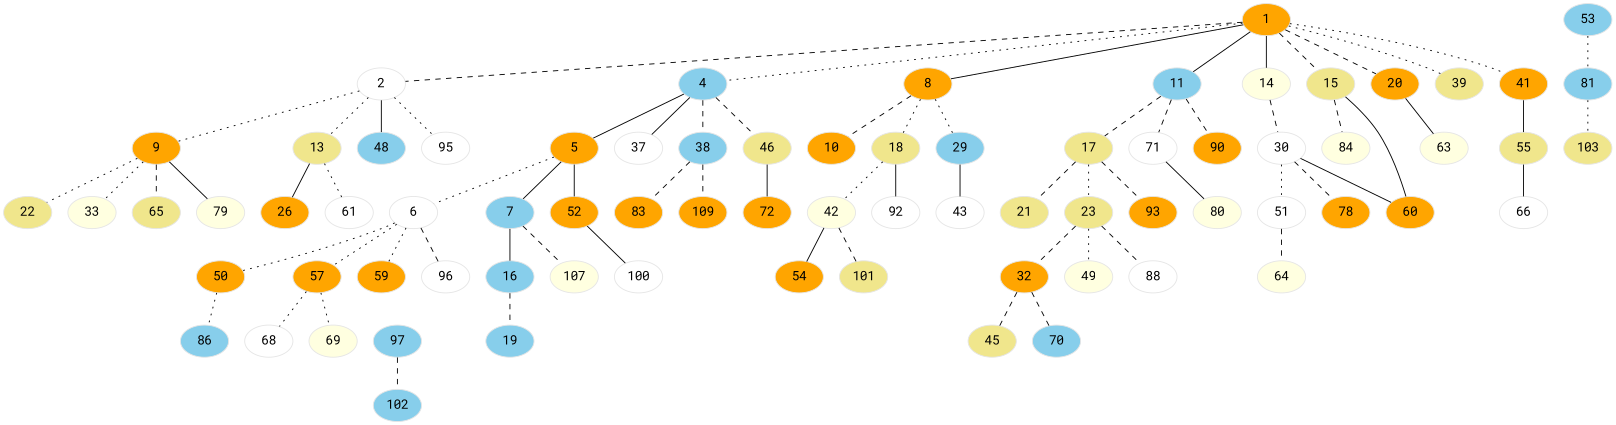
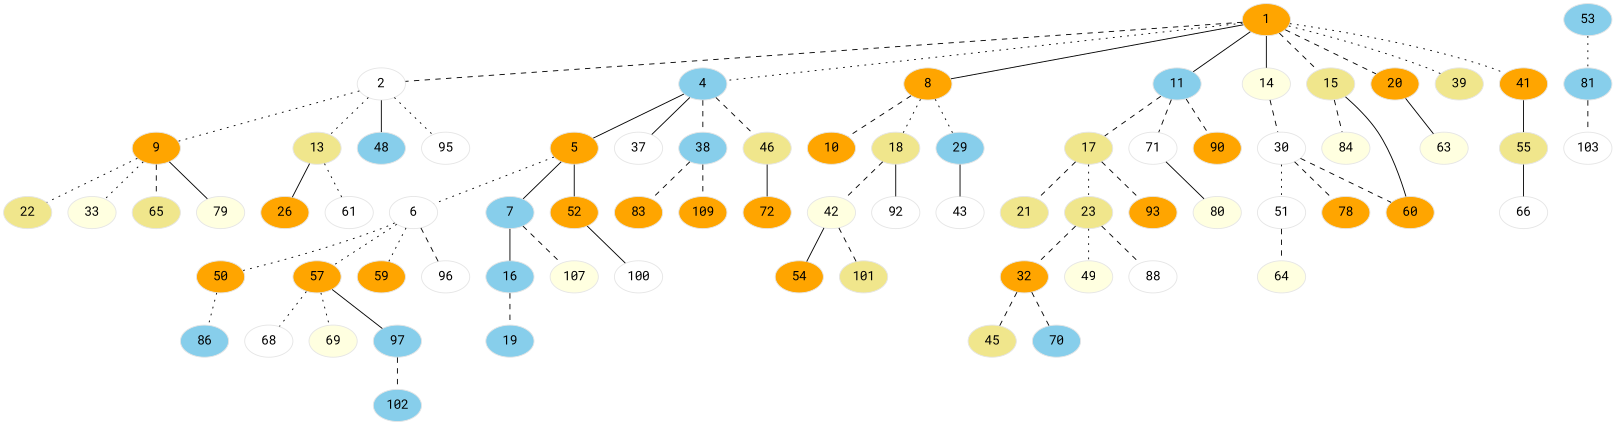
(1588, 116) -> (1588, 116)
(1588, 148) -> (1588, 148)
(864, 180) -> (864, 180)
(1346, 180) -> (1346, 180)
none -> (357, 309)
